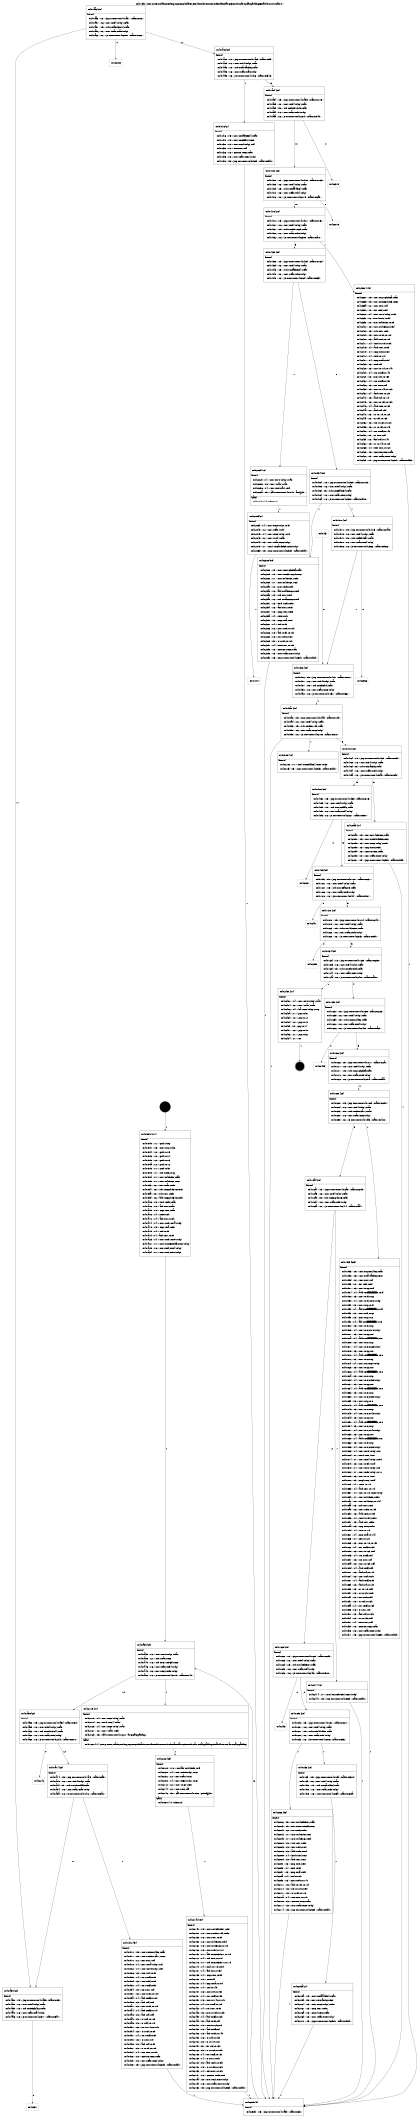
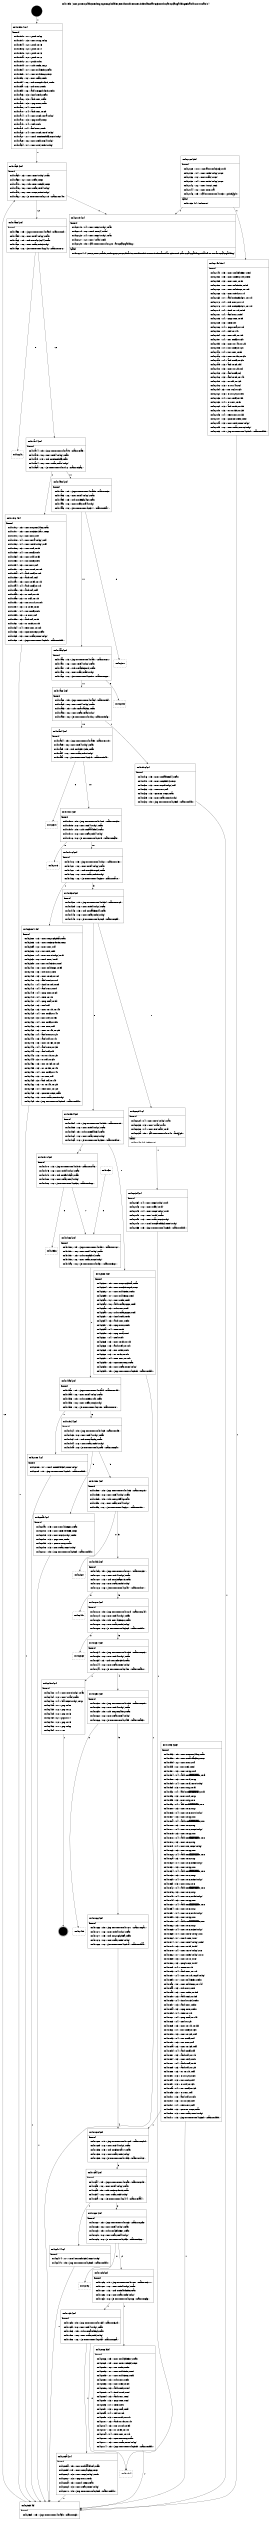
(16, 984) -> (82, 579)
(375, 1190) -> (156, 2119)
(269, 1416) -> (31, 1987)
(174, 1751) -> (180, 210)
none -> (89, 2420)
